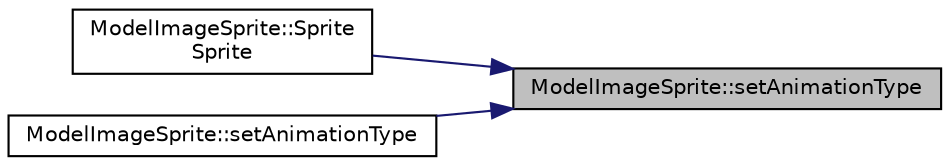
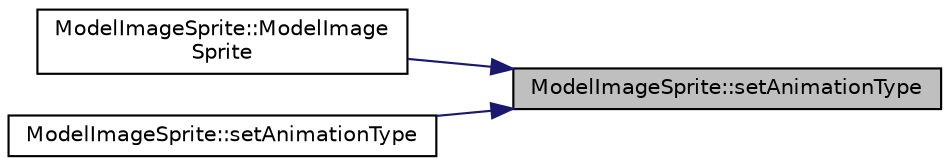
(222, 42) -> (222, 42)
